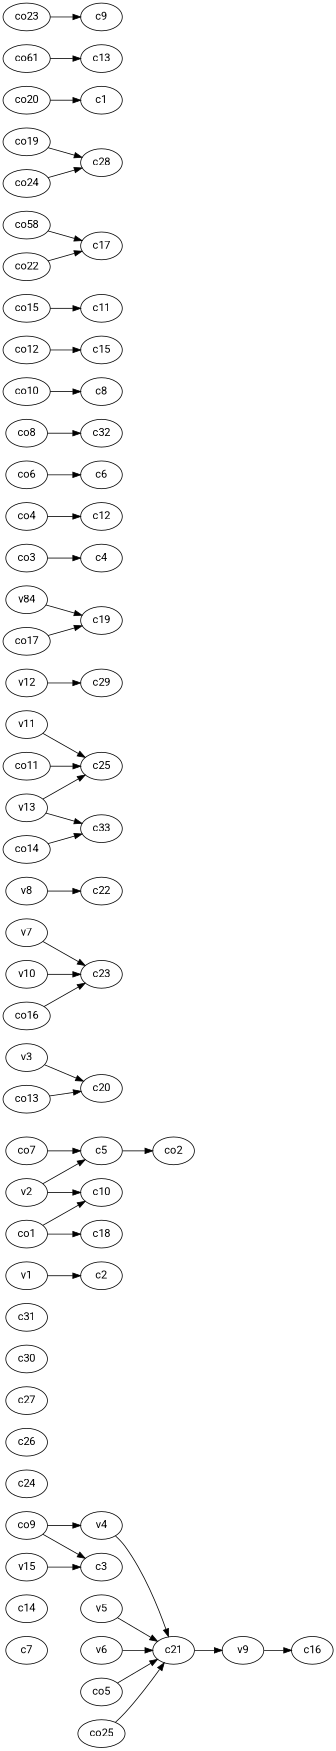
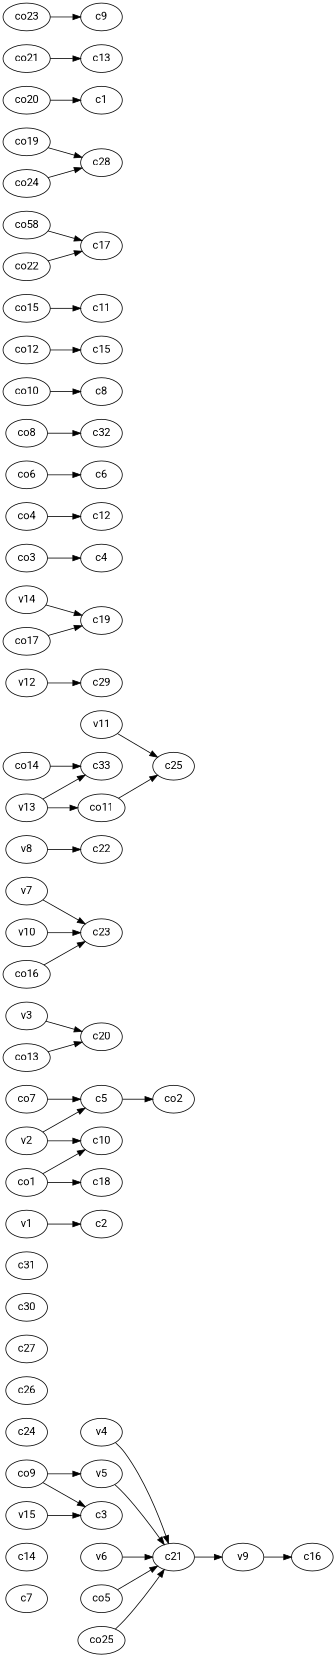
(27, 59) -> (27, 59)
(27, 600) -> (27, 600)
(61, 789) -> (59, 808)
(60, 1525) -> (60, 1474)
